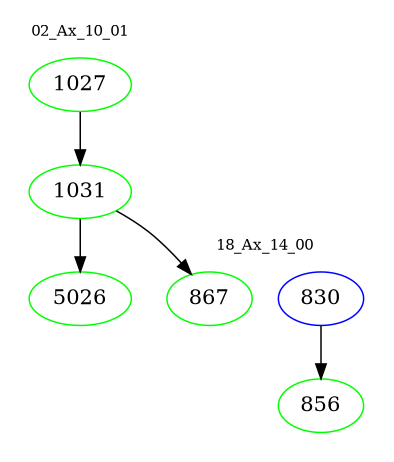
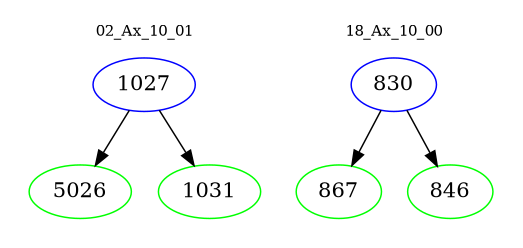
(80, 85) -> (144, 85)
(80, 238) -> (116, 131)
(164, 245) -> (370, 131)
(265, 246) -> (395, 32)
(321, 406) -> (450, 192)
